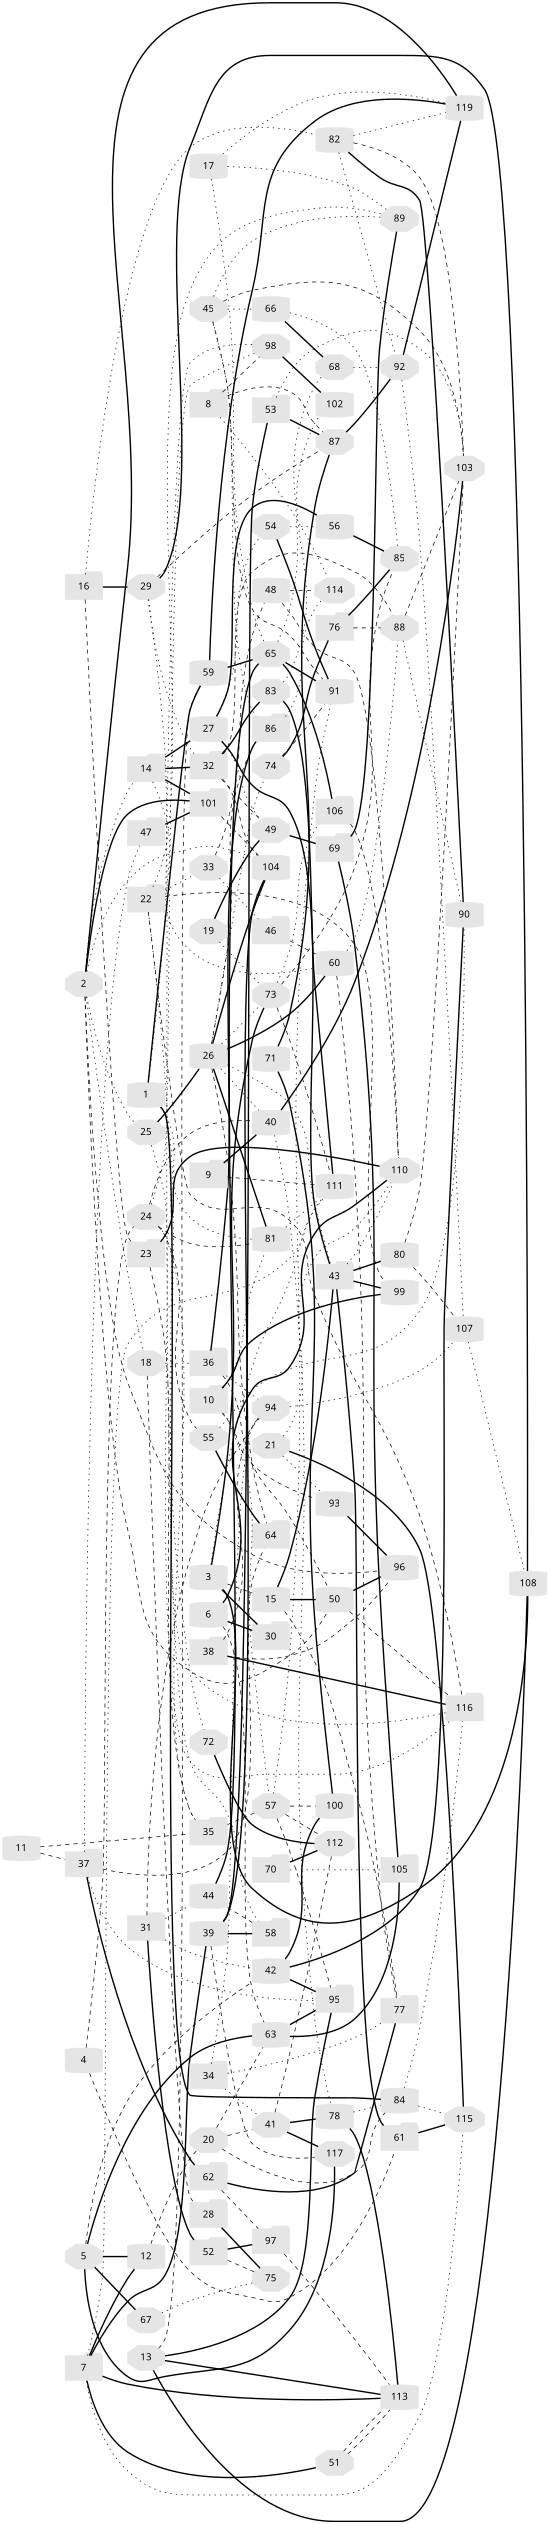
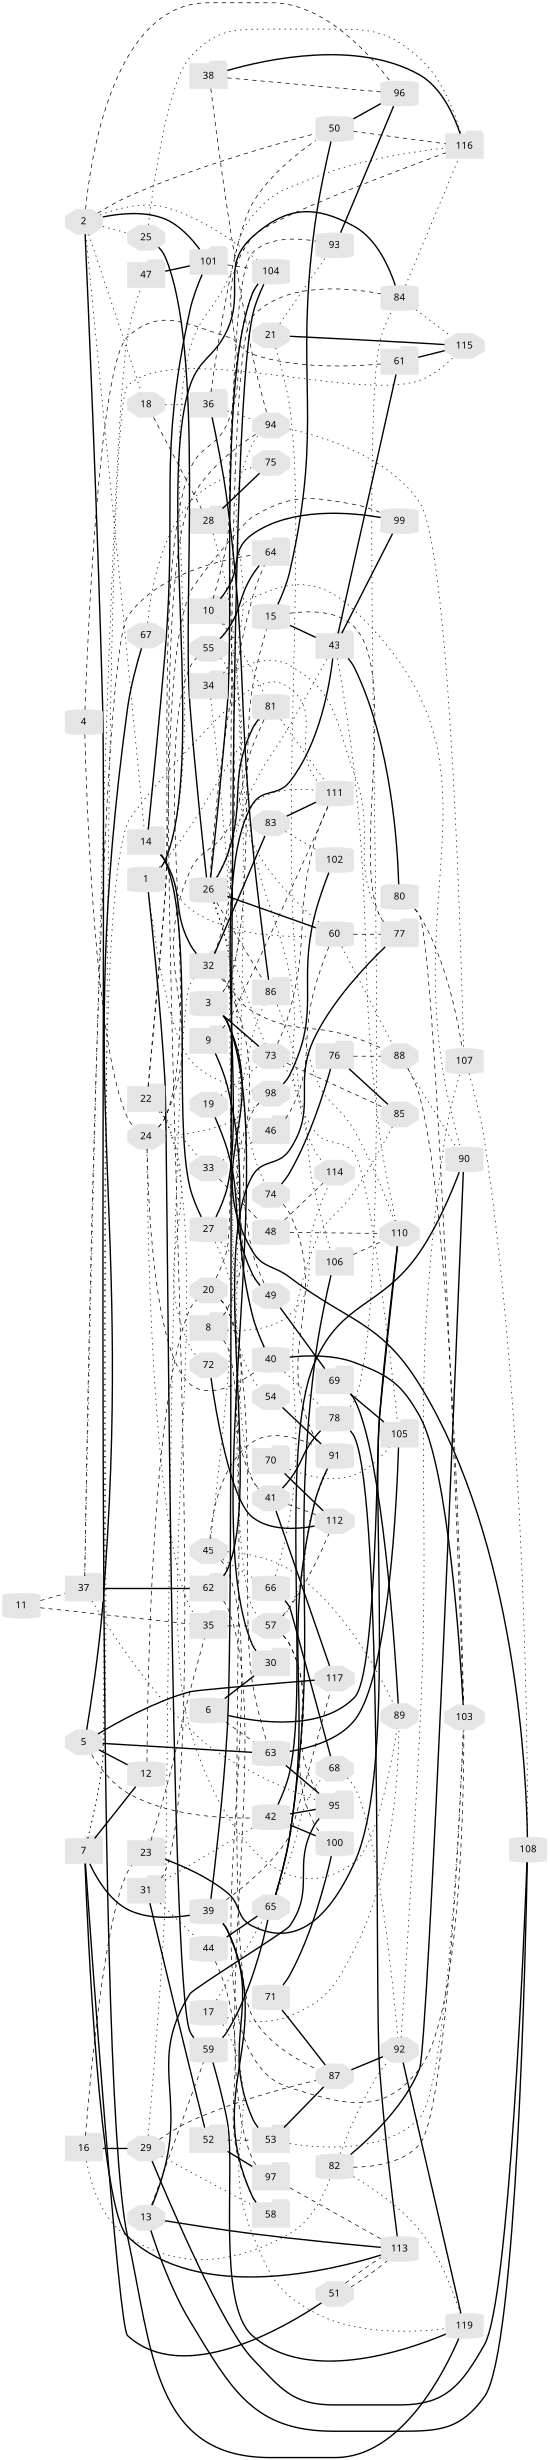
(335, 527) -> none
none -> (264, 863)
none -> (288, 967)
(241, 2266) -> (240, 2140)
